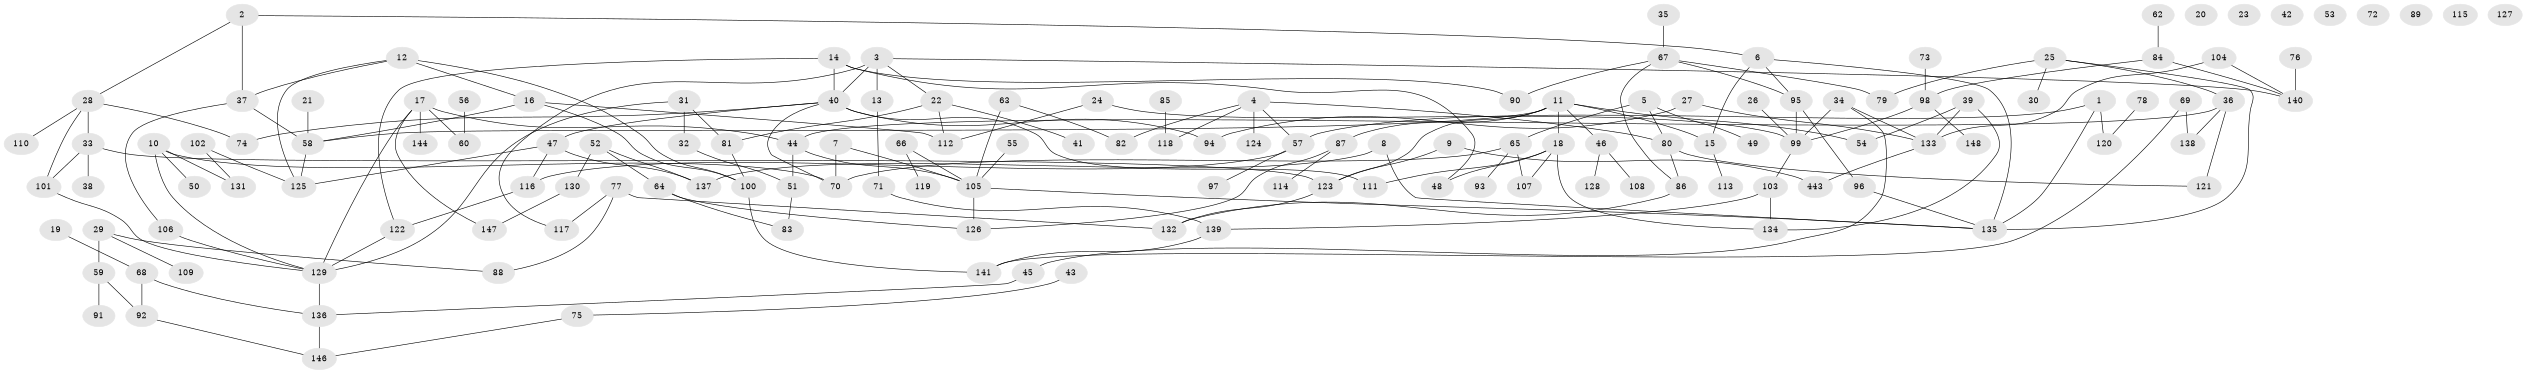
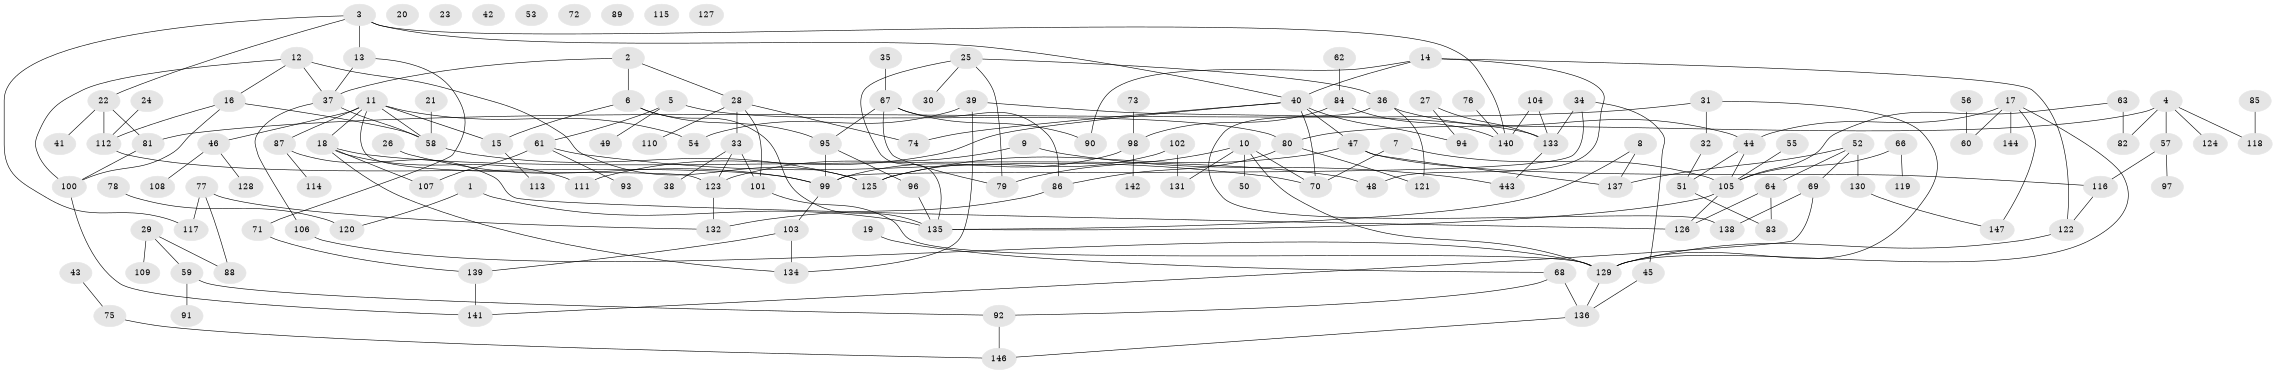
none -> (344, 79)
(1449, 117) -> (376, 171)
(1736, 117) -> none
(1516, 144) -> (540, 144)
(1974, 144) -> (1133, 187)
none -> (1123, 164)
none -> (1833, 168)
